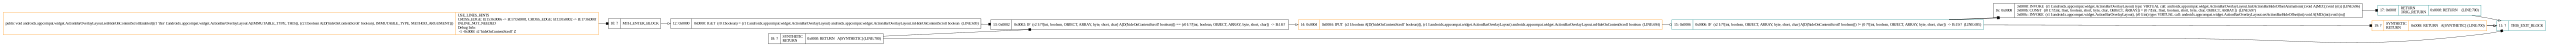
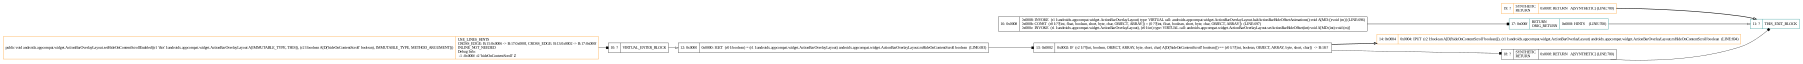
(2455, 10) -> (1584, 24)
(641, 23) -> (644, 48)
(1292, 25) -> (1353, 44)
(1828, 25) -> none
(956, 33) -> (1415, 52)
